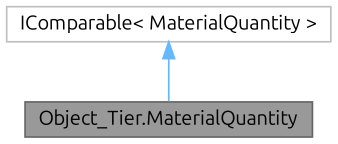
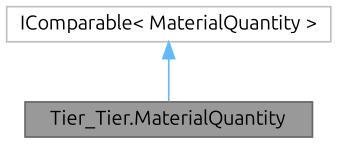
(169, 119) -> (169, 119)
